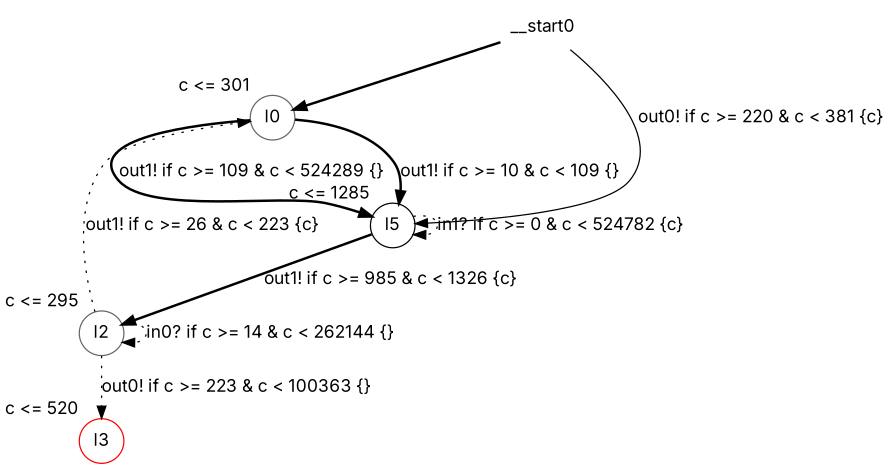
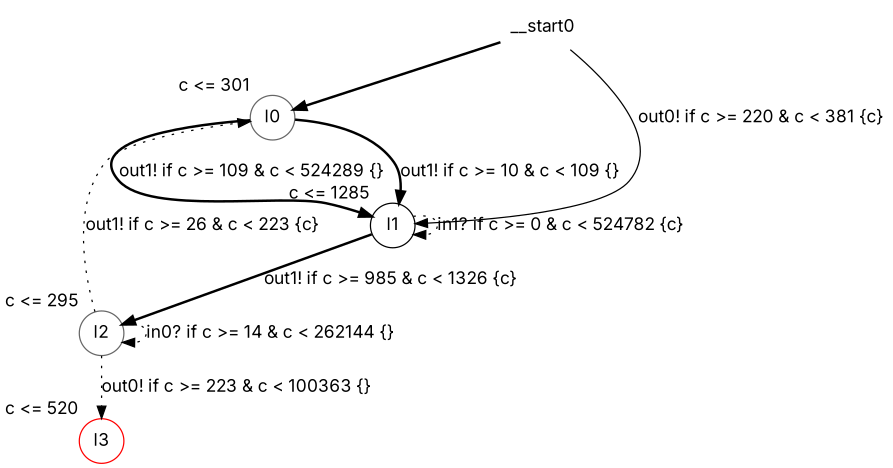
(393, 225) -> (393, 225)
